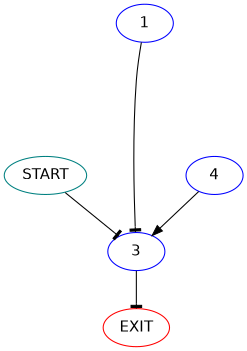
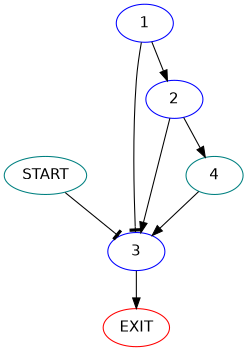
none -> (174, 99)
(215, 175) -> (215, 175)
(136, 287) -> (136, 287)
